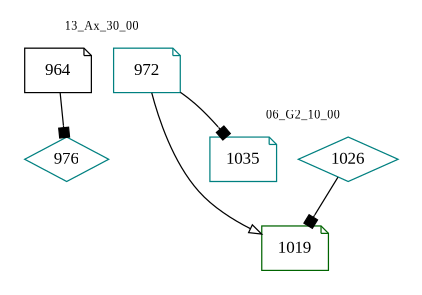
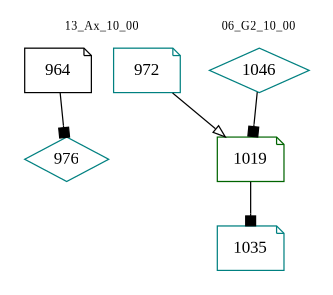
(102, 27) -> (102, 27)
(208, 116) -> (251, 198)
(348, 159) -> (259, 70)
